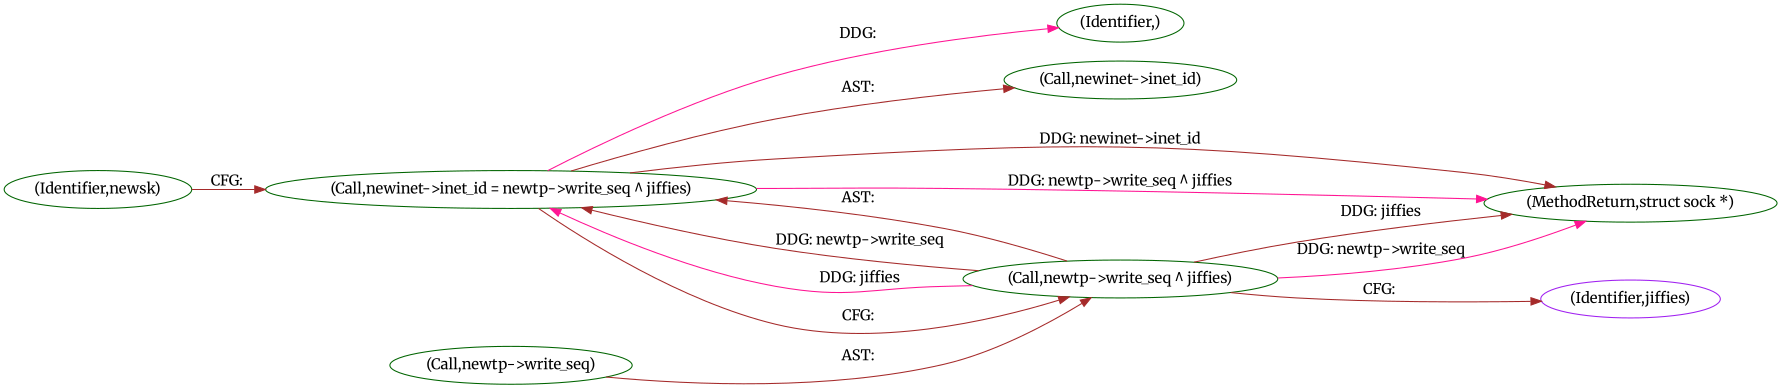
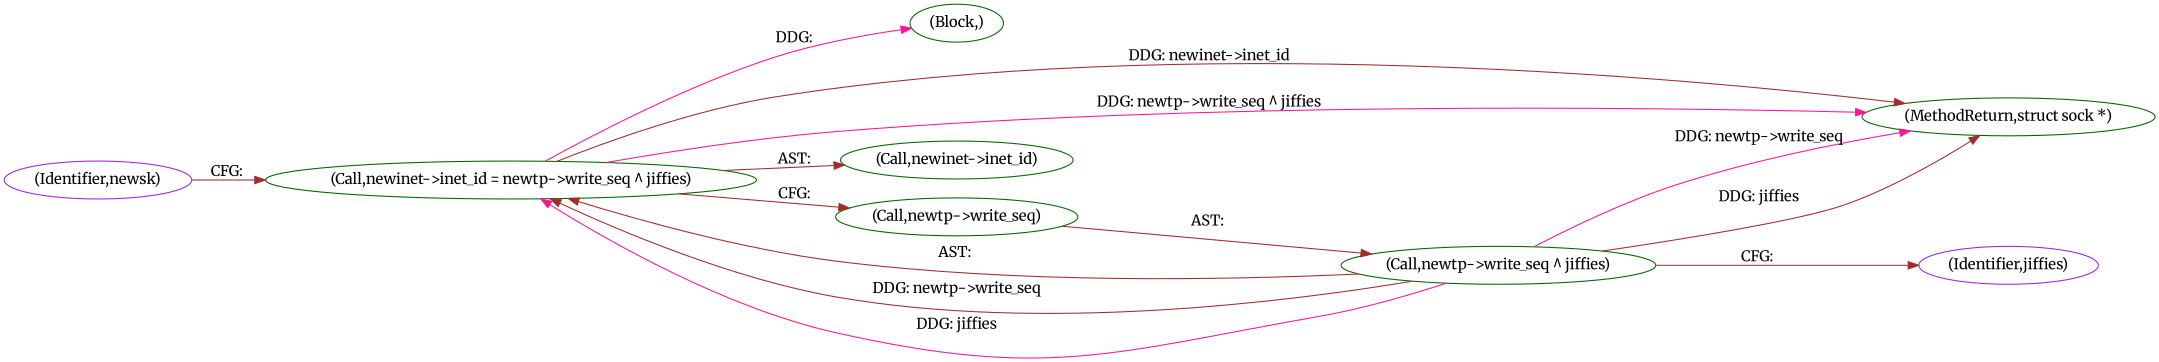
(1120, 23) -> (957, 23)
(98, 190) -> (98, 180)
(787, 326) -> (759, 201)
